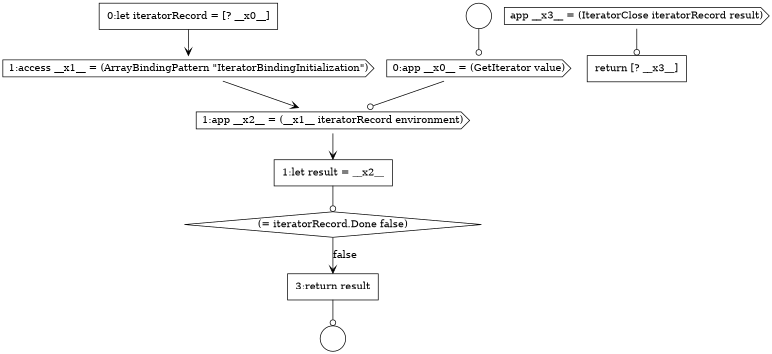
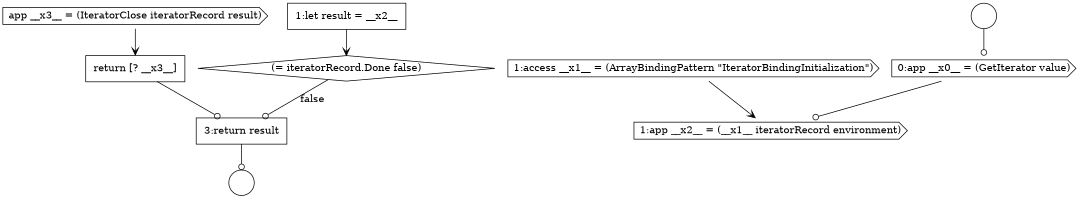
(188, 16) -> none
(637, 39) -> (135, 38)
none -> (186, 98)
(333, 143) -> none
(333, 196) -> (346, 39)
(333, 252) -> (298, 97)
